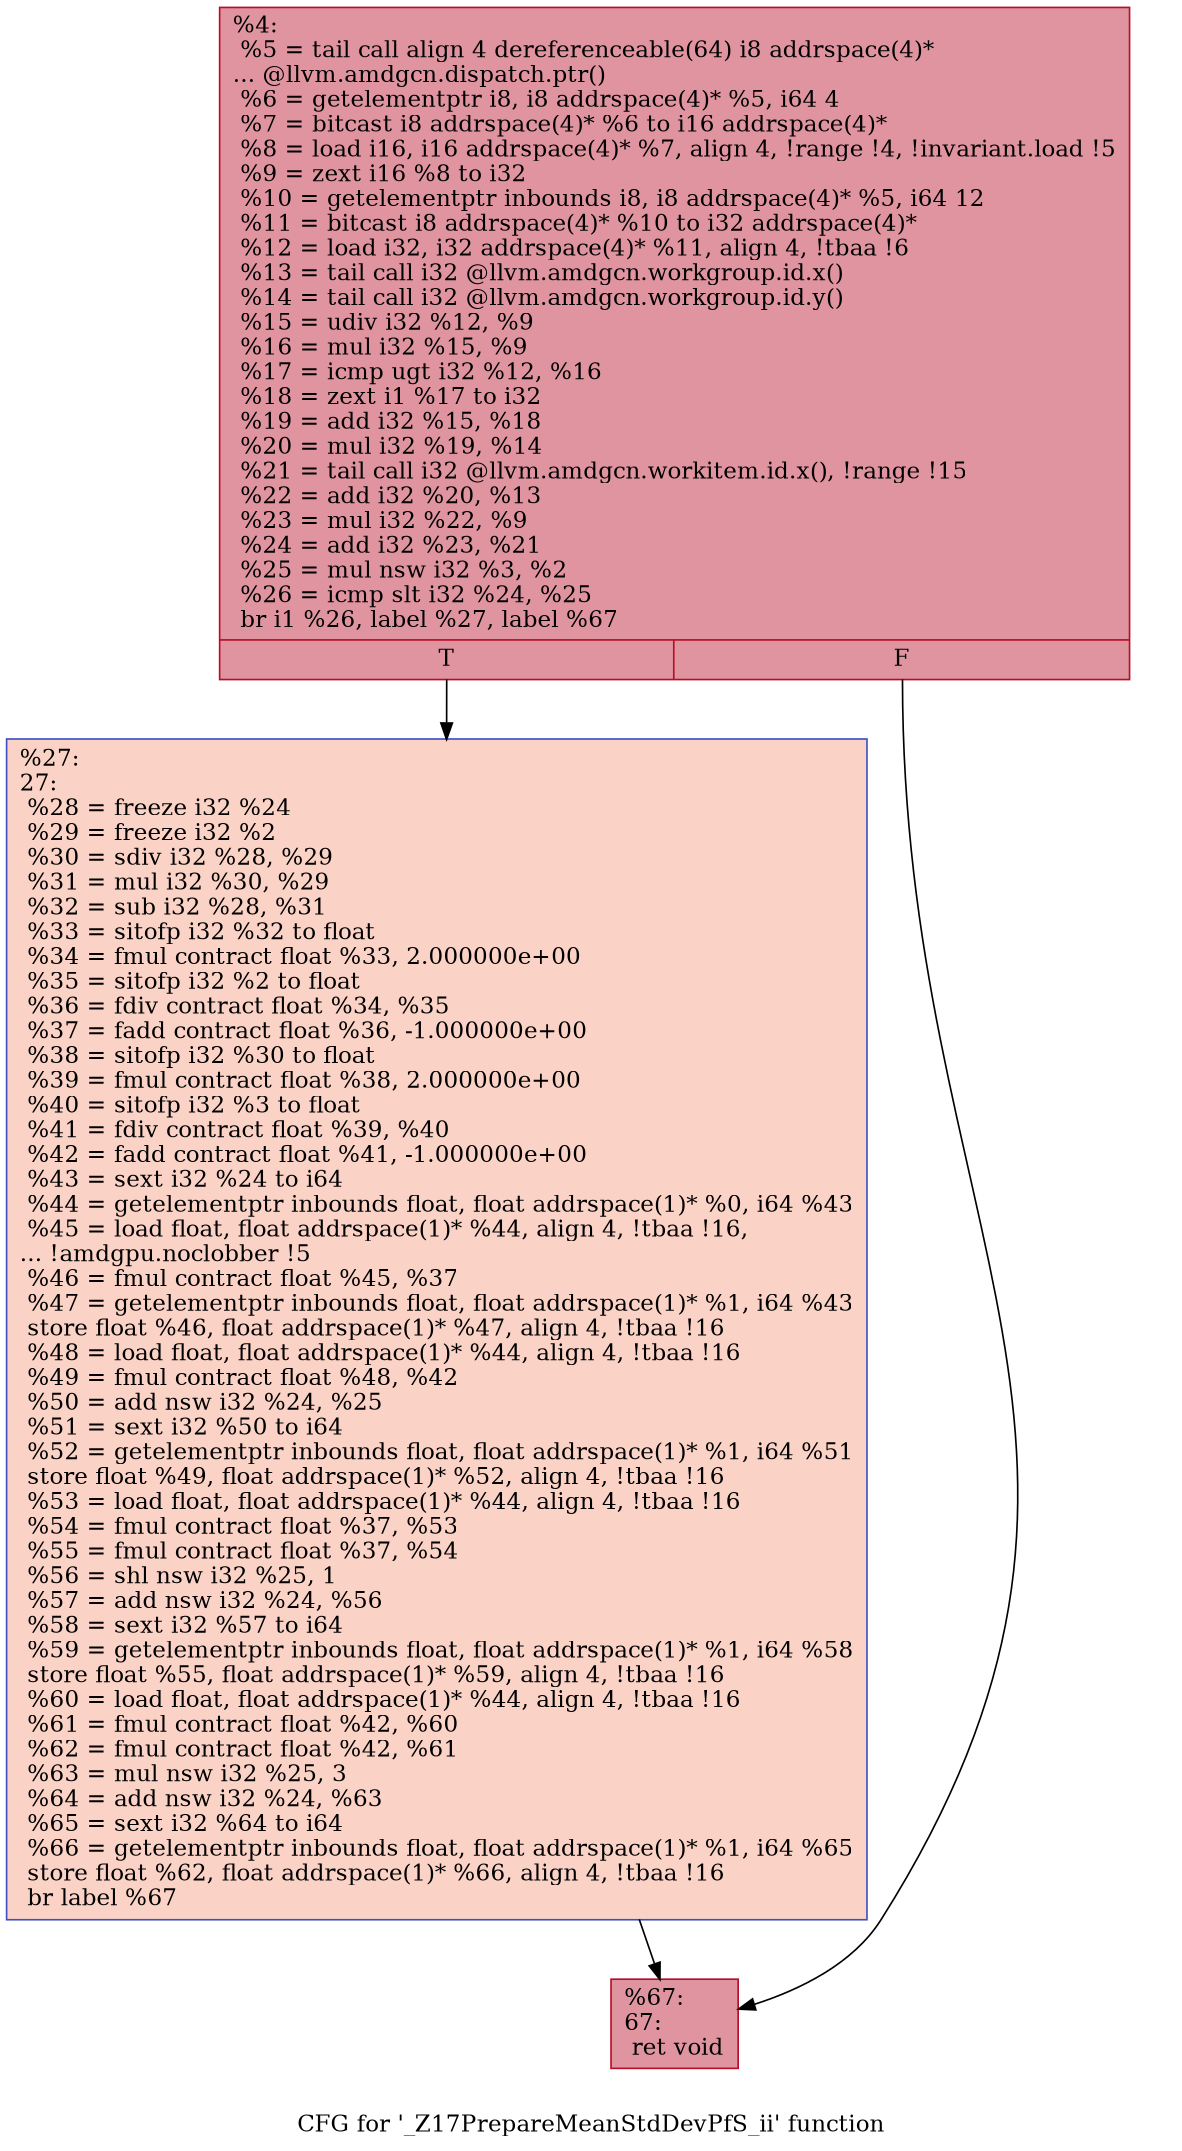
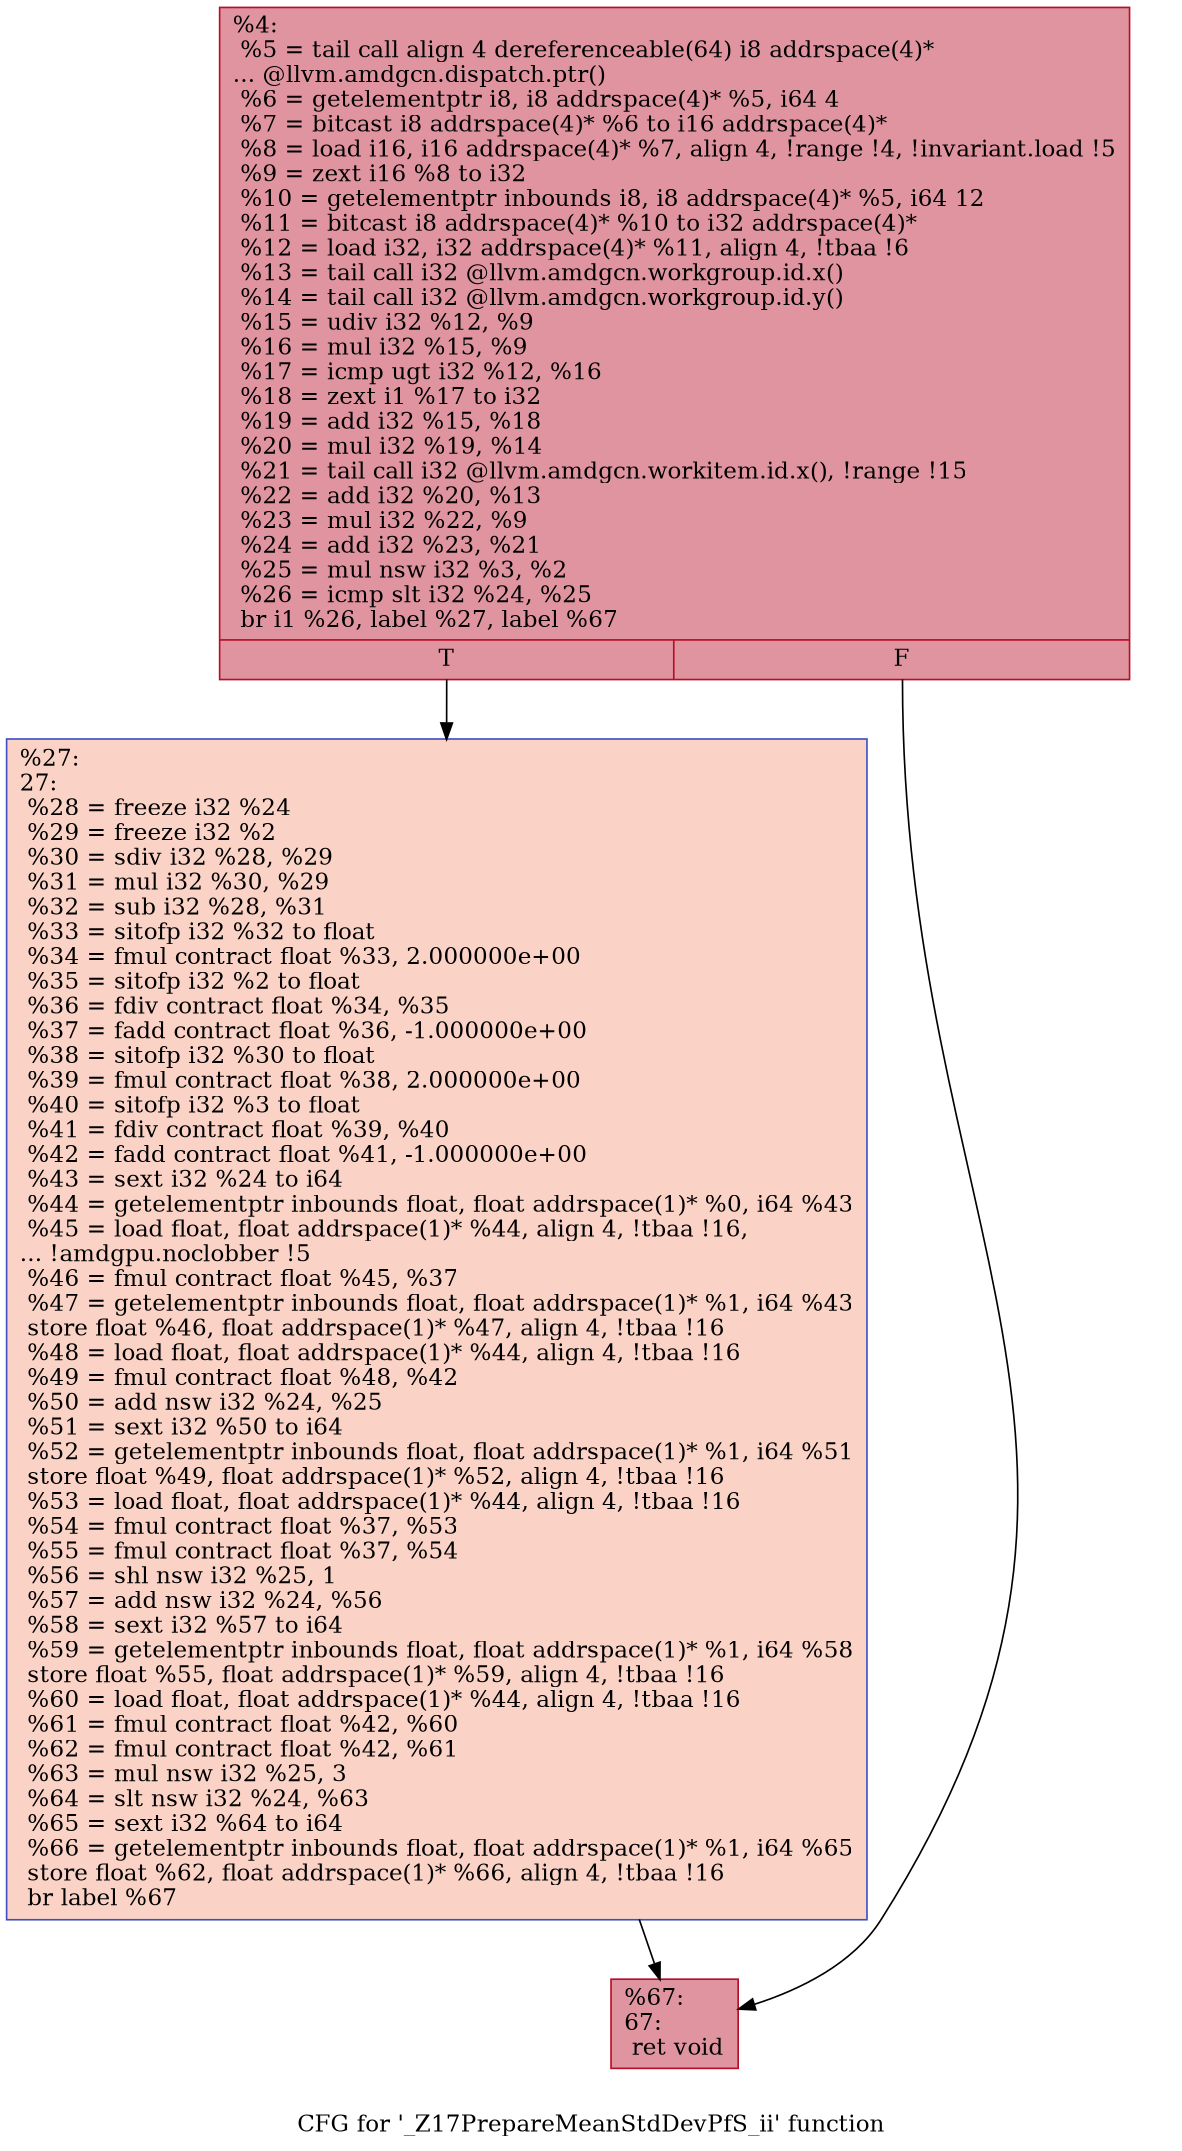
(201, 1799) -> (195, 1799)
